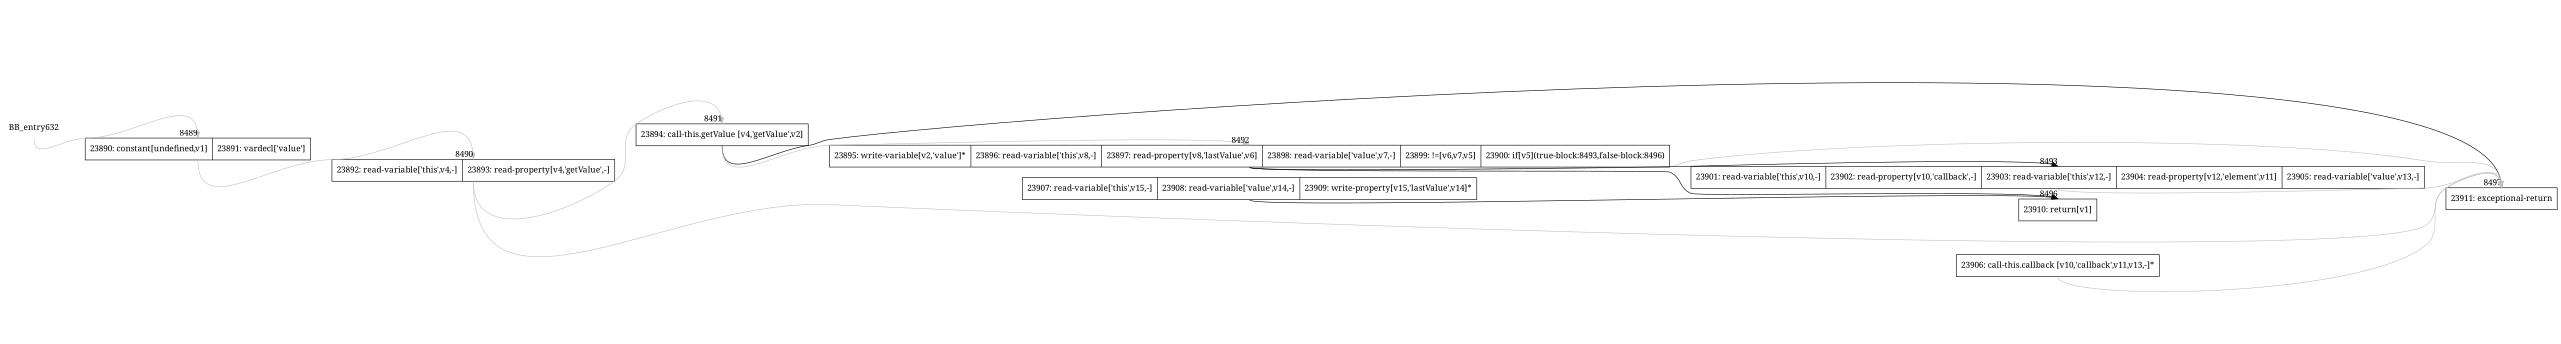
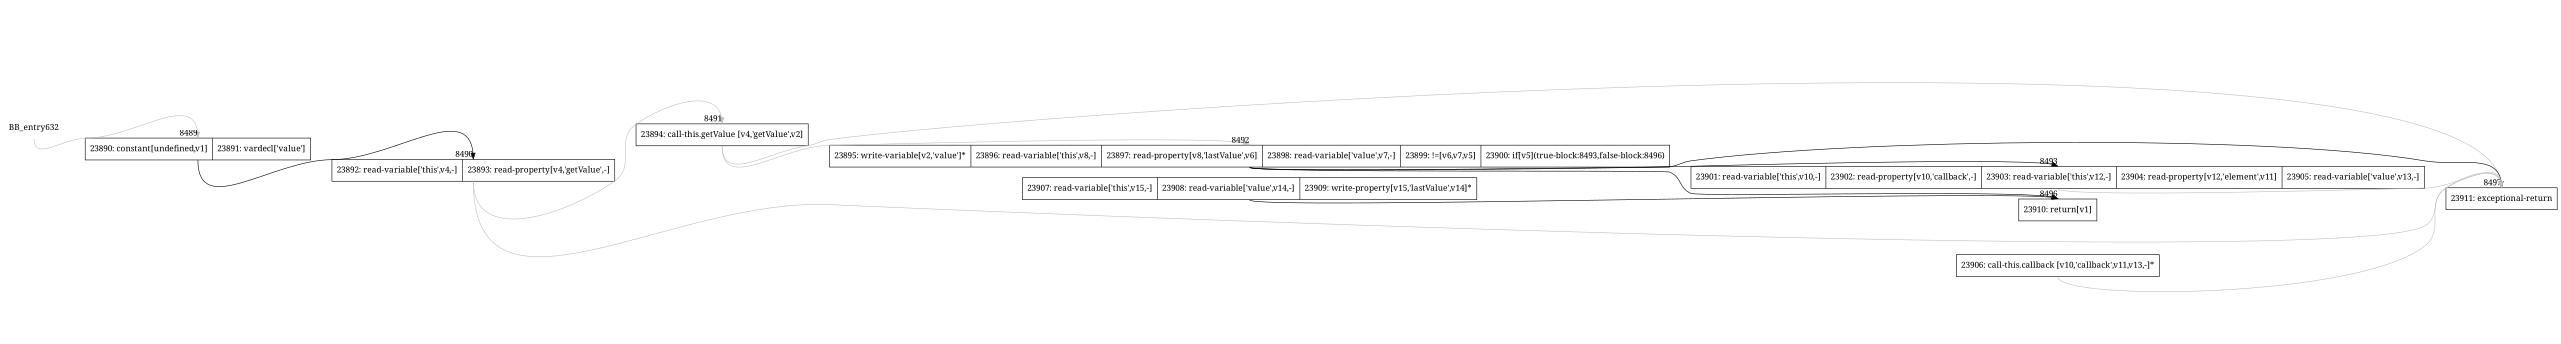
(1613, 89) -> (1613, 89)
(1880, 147) -> (1880, 147)
(333, 160) -> (333, 160)
